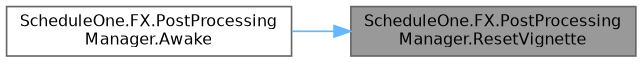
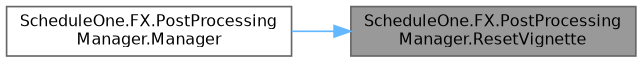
(149, 31) -> (149, 31)
